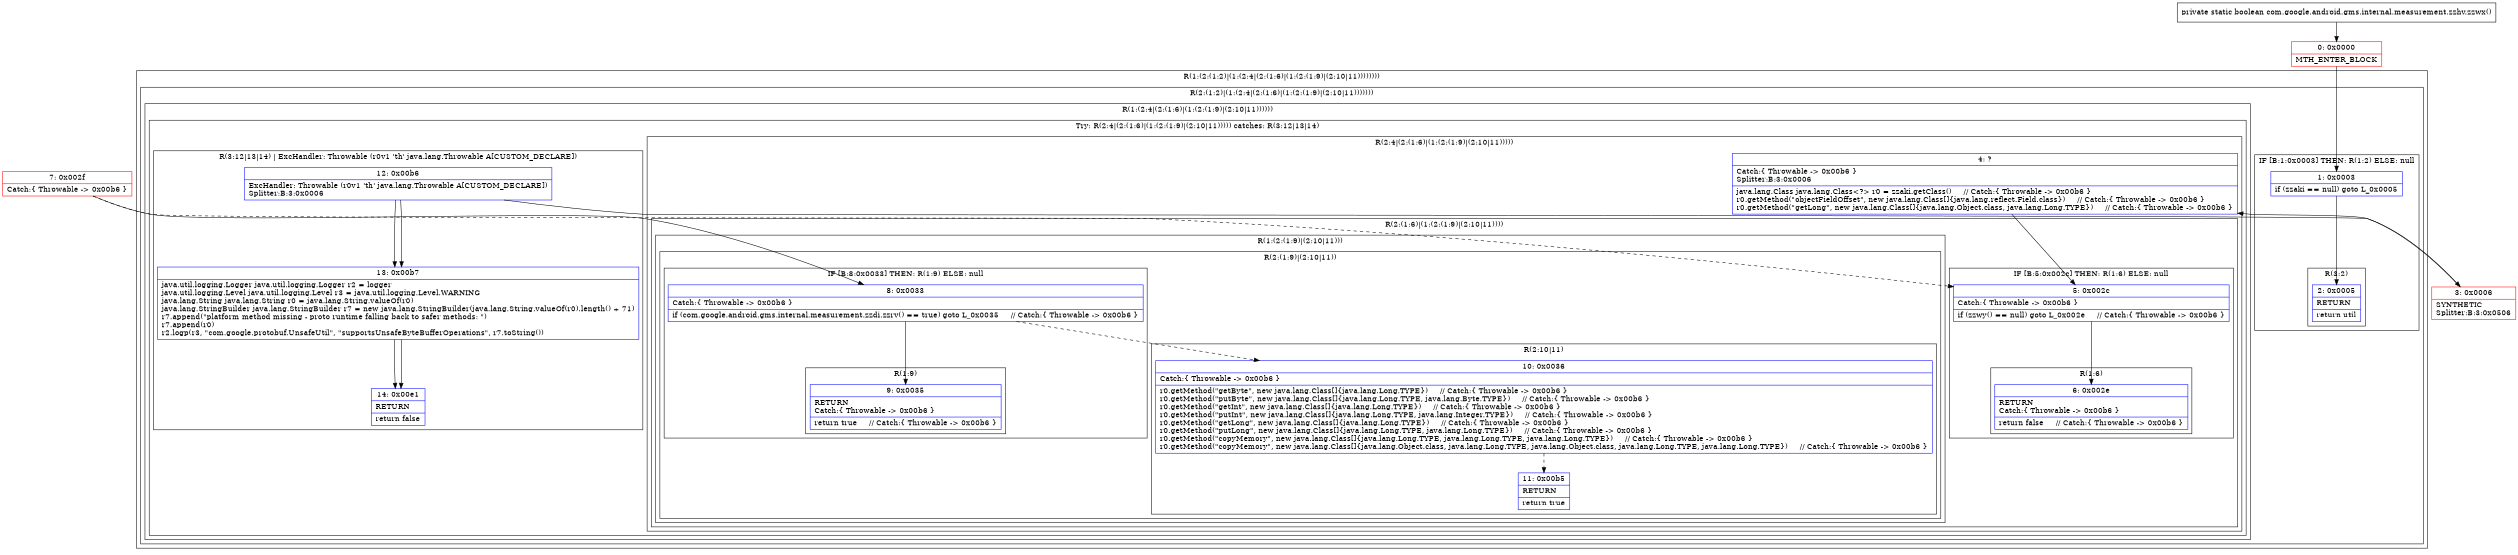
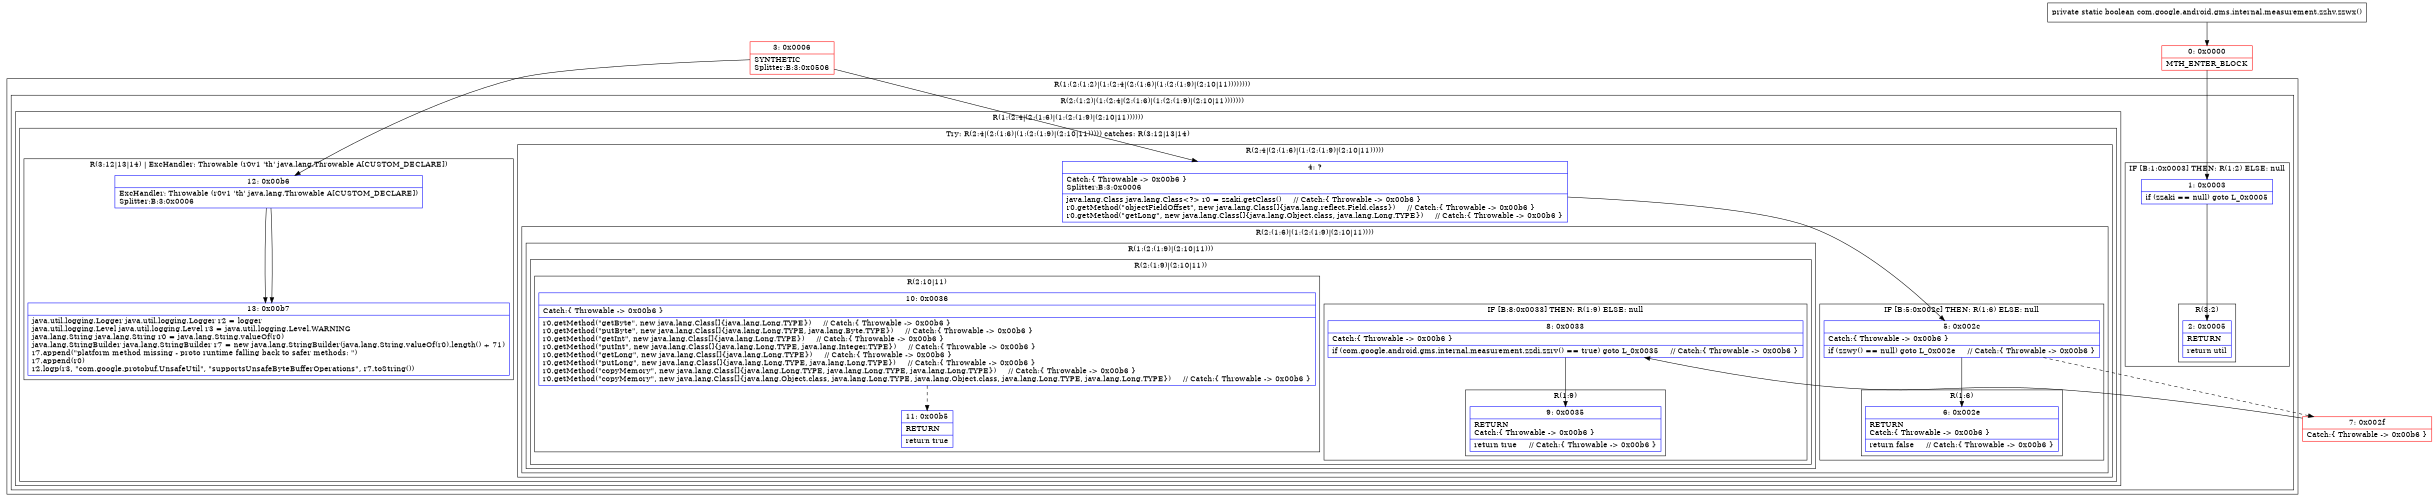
(1491, 215) -> (504, 82)
(1253, 224) -> (2176, 387)
(1135, 341) -> none
(398, 407) -> none
